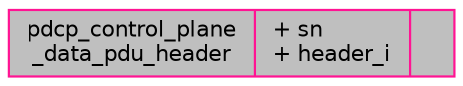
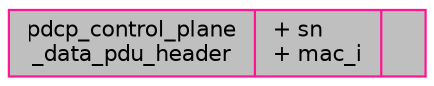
(332, 54) -> (318, 54)
